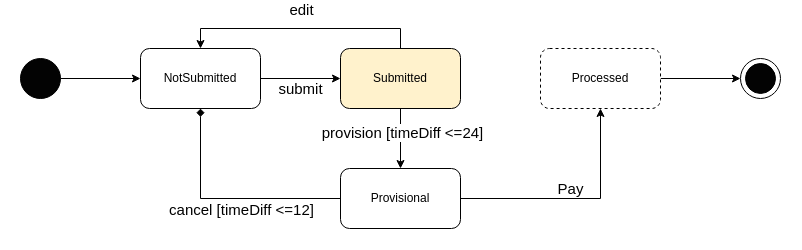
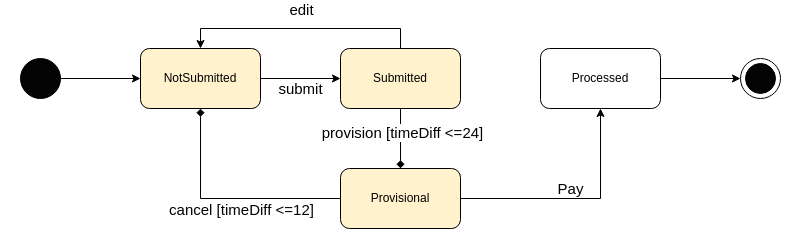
(201, 79) -> (201, 79)
(601, 79) -> (601, 79)
(401, 160) -> (401, 160)
(401, 199) -> (401, 199)
